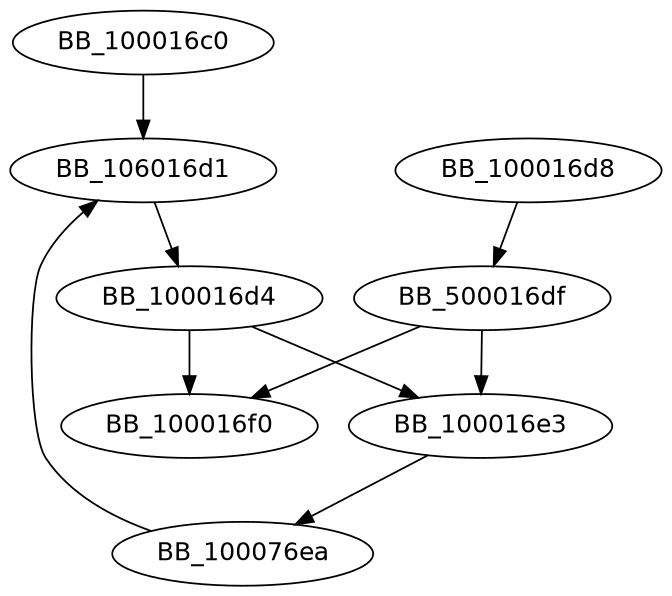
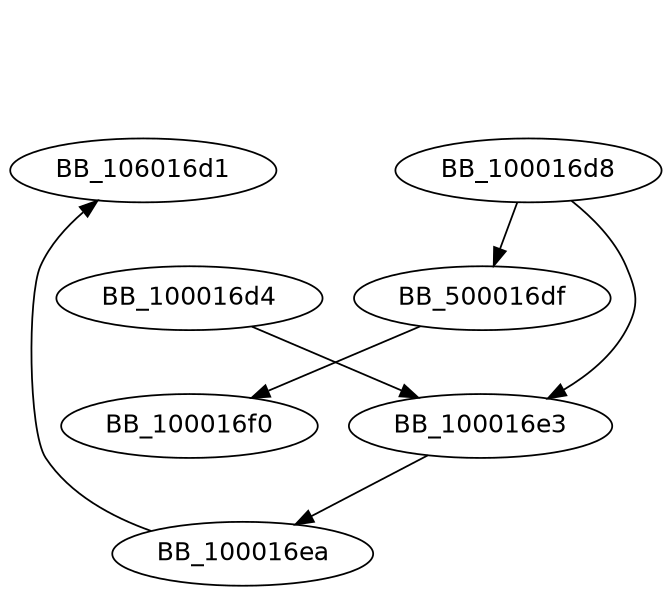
(143, 43) -> none
(163, 226) -> none
(189, 353) -> none
(482, 353) -> (635, 299)
(243, 554) -> (243, 554)
